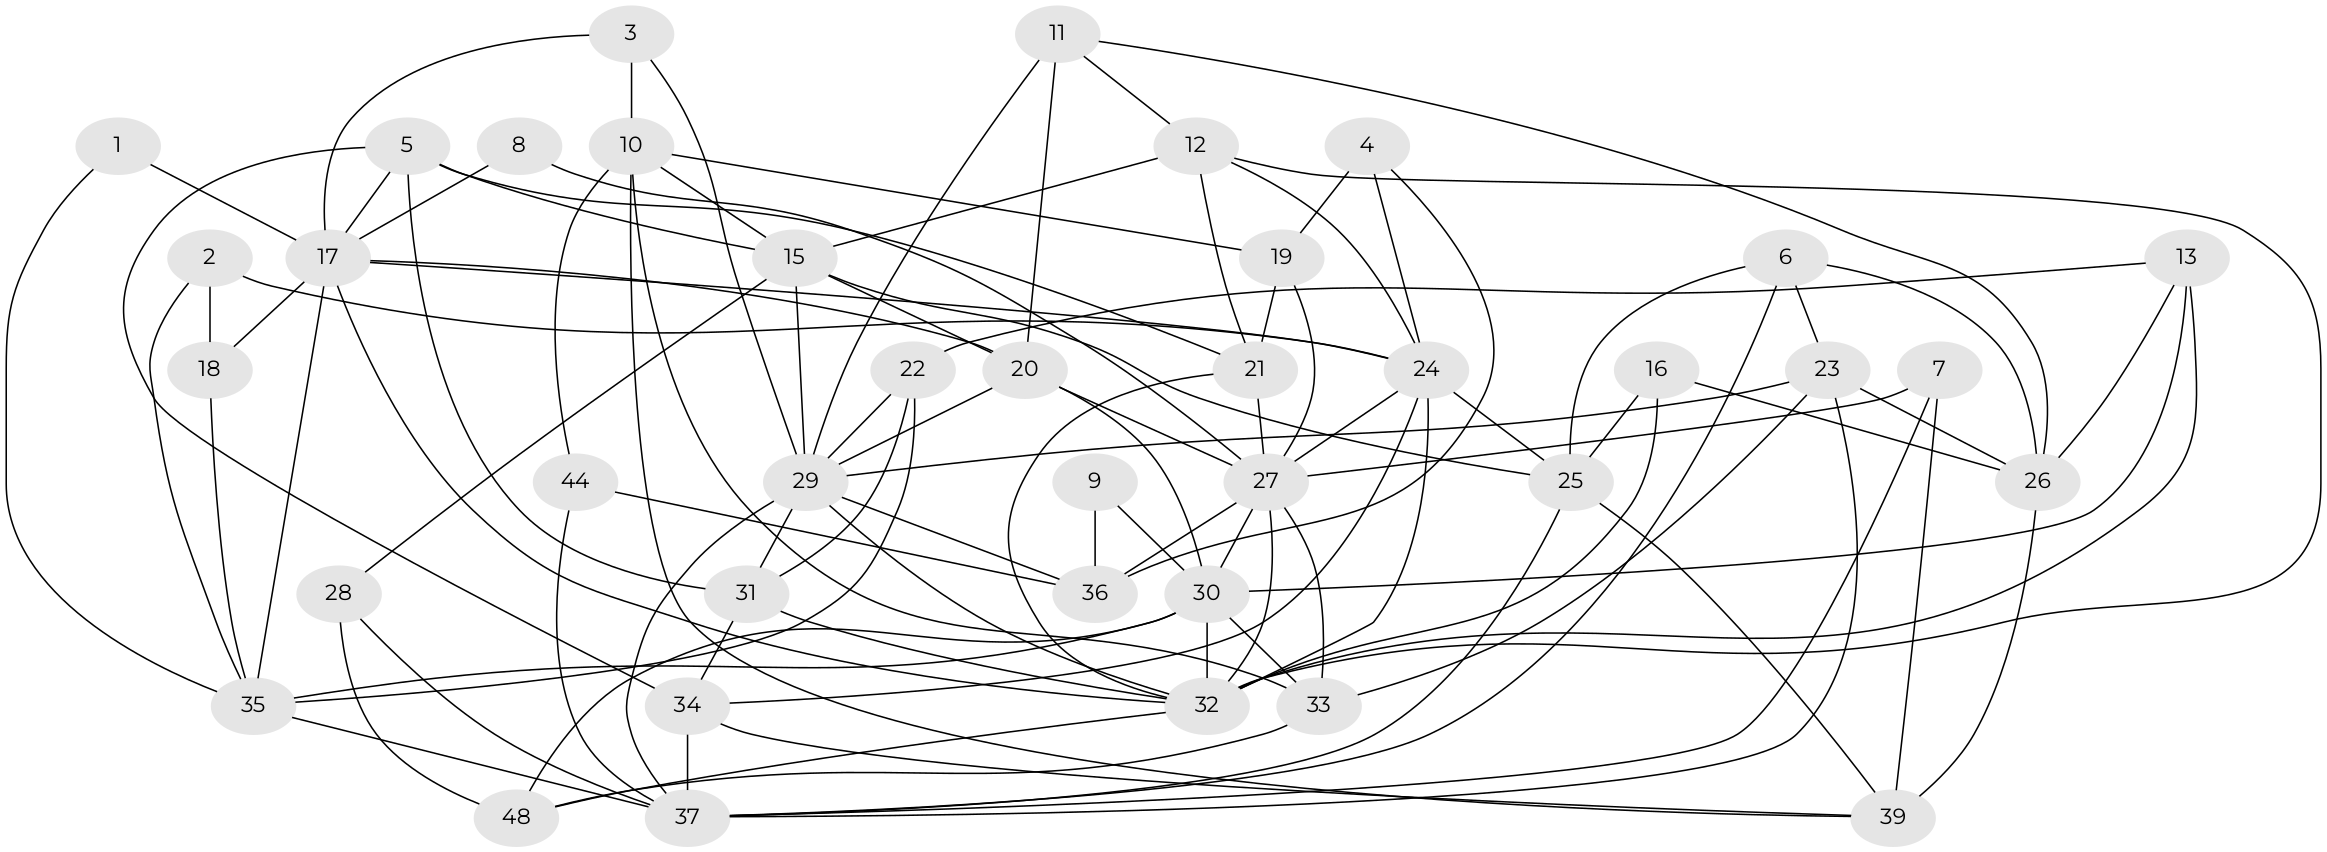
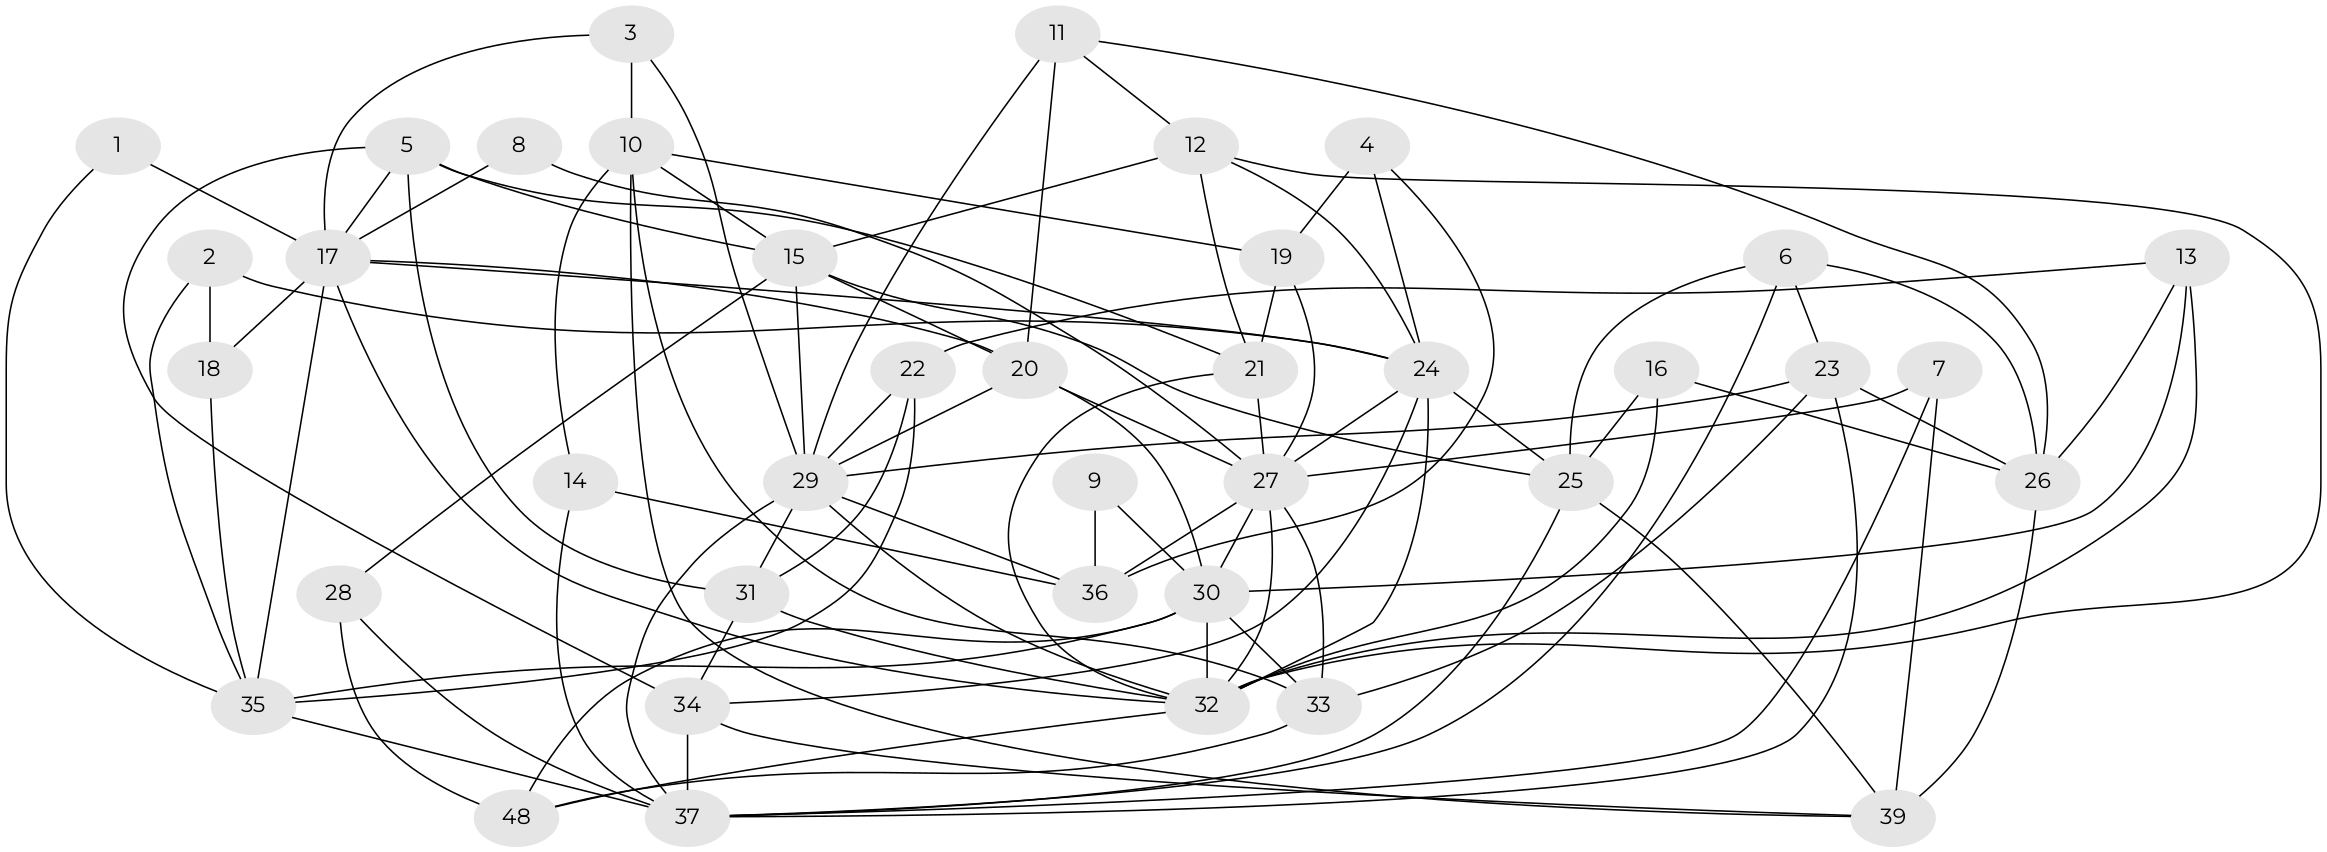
(576, 482) -> (576, 482)
